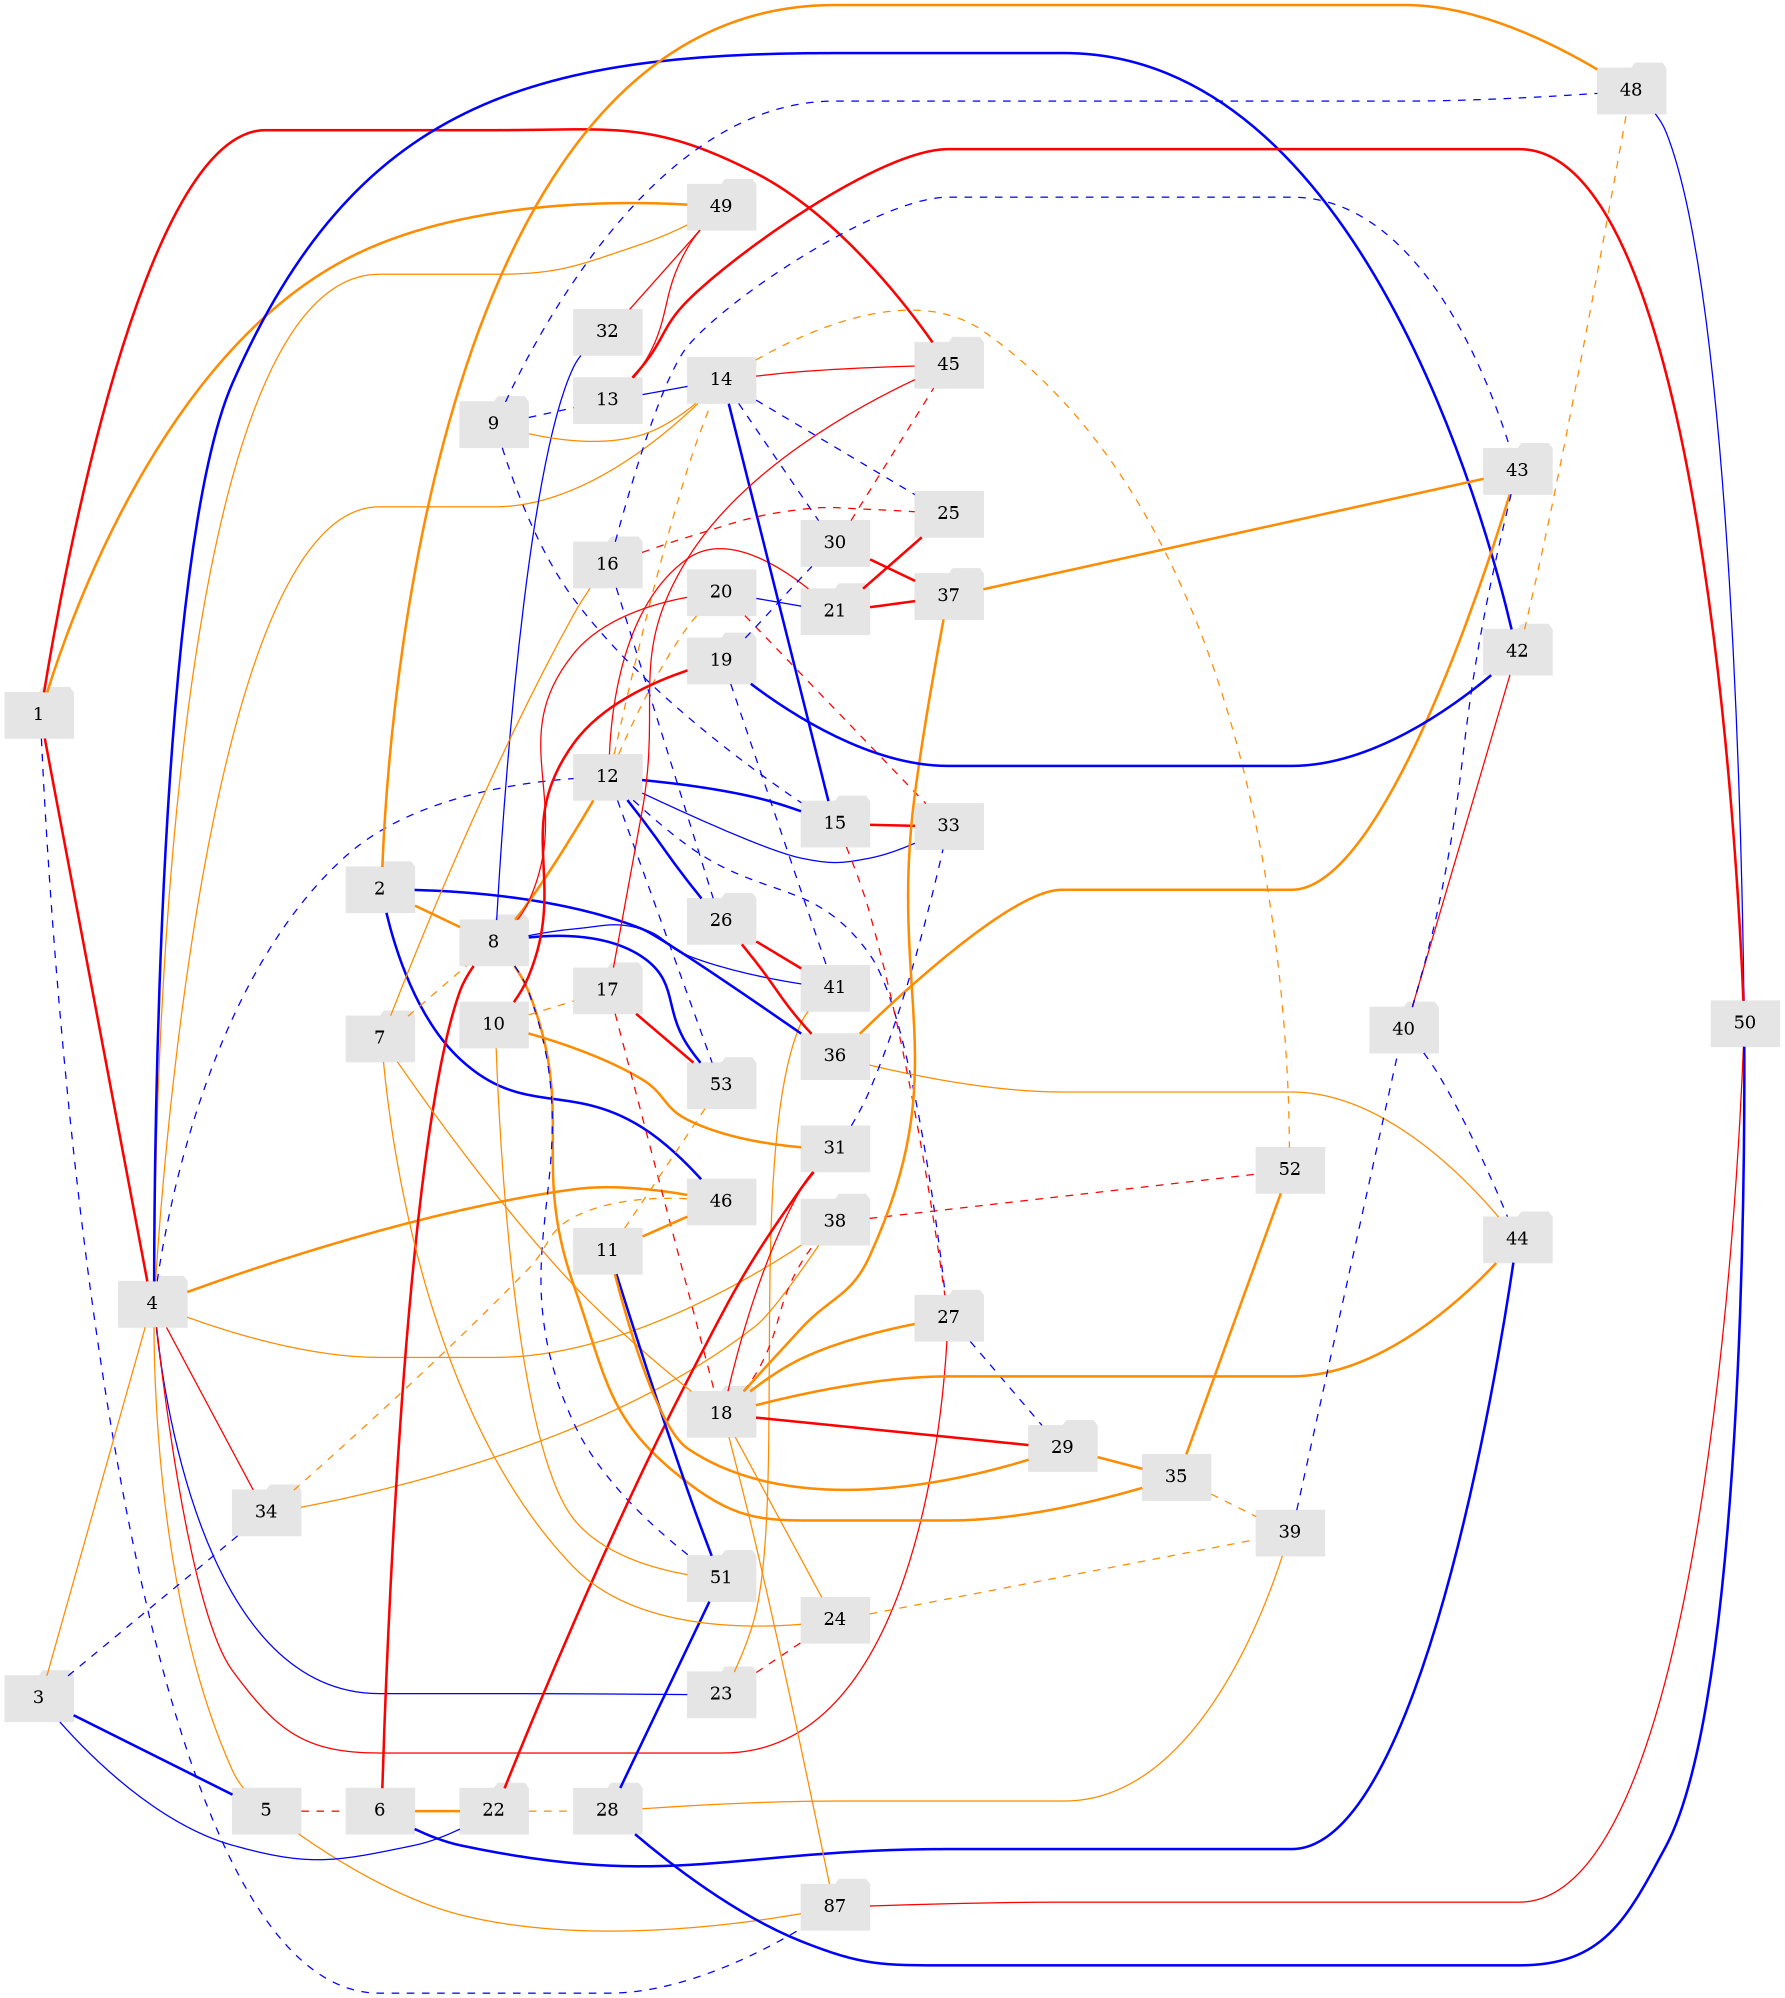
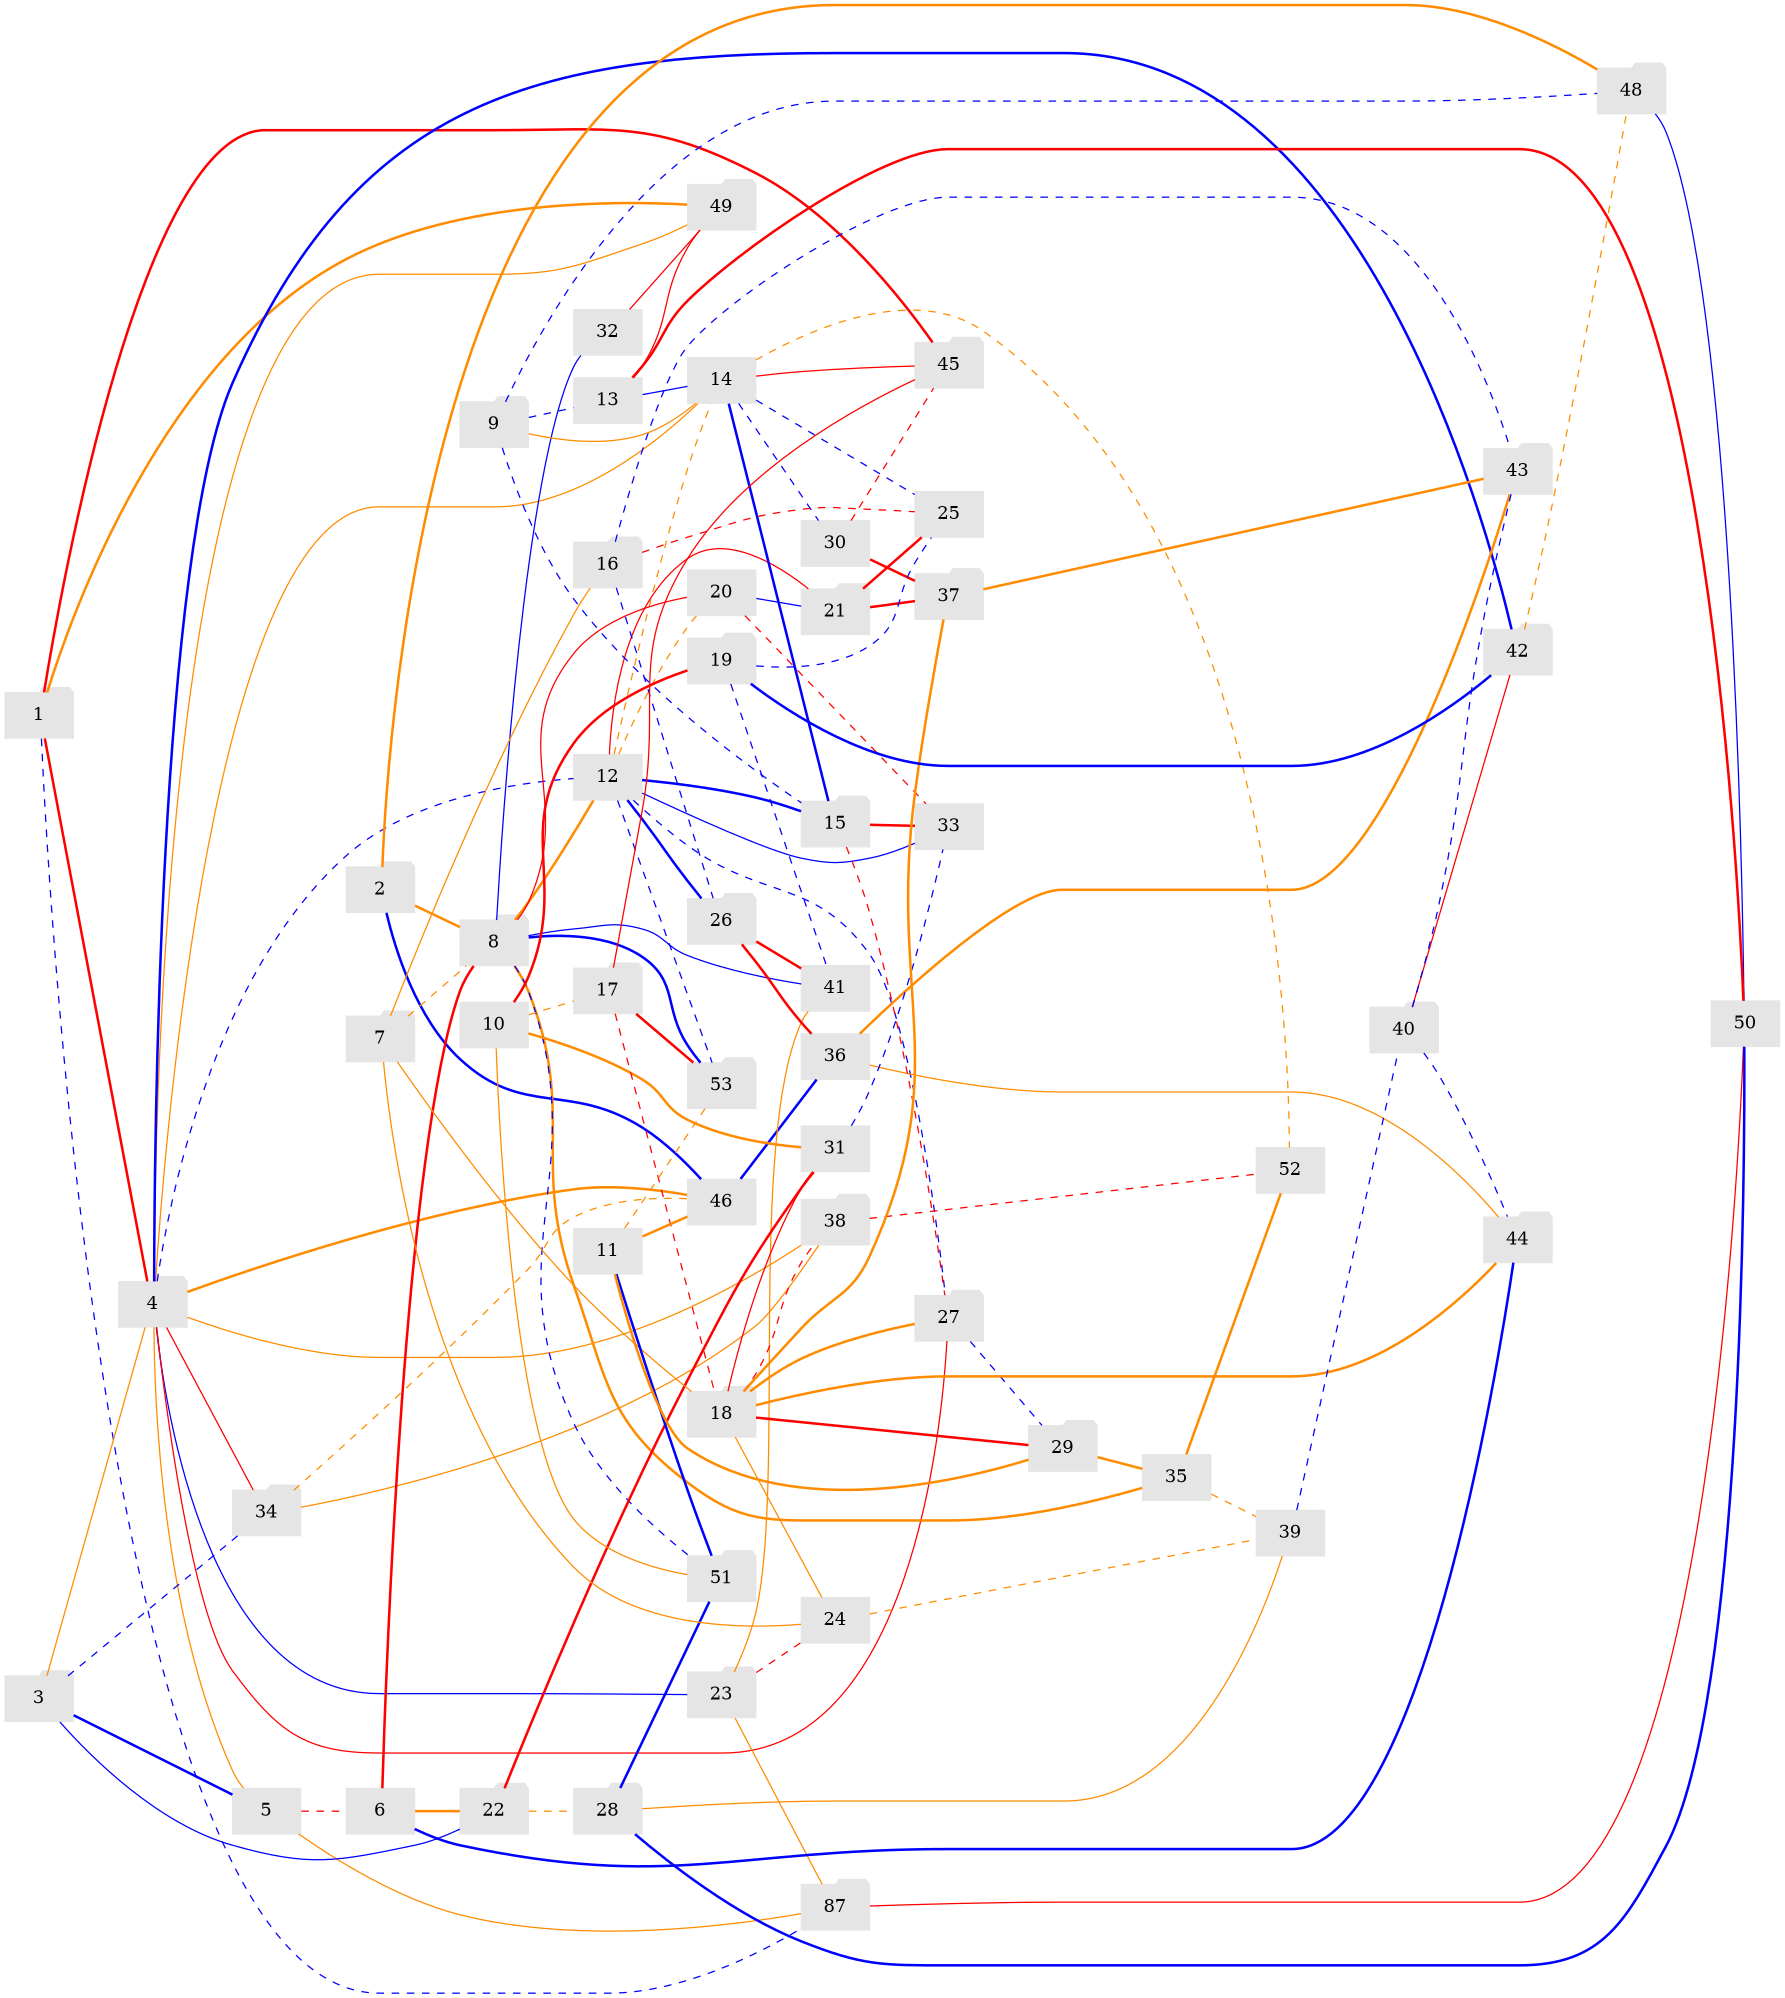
(772, 609) -> (873, 643)
(602, 916) -> (788, 1117)
(784, 1671) -> (774, 1793)
